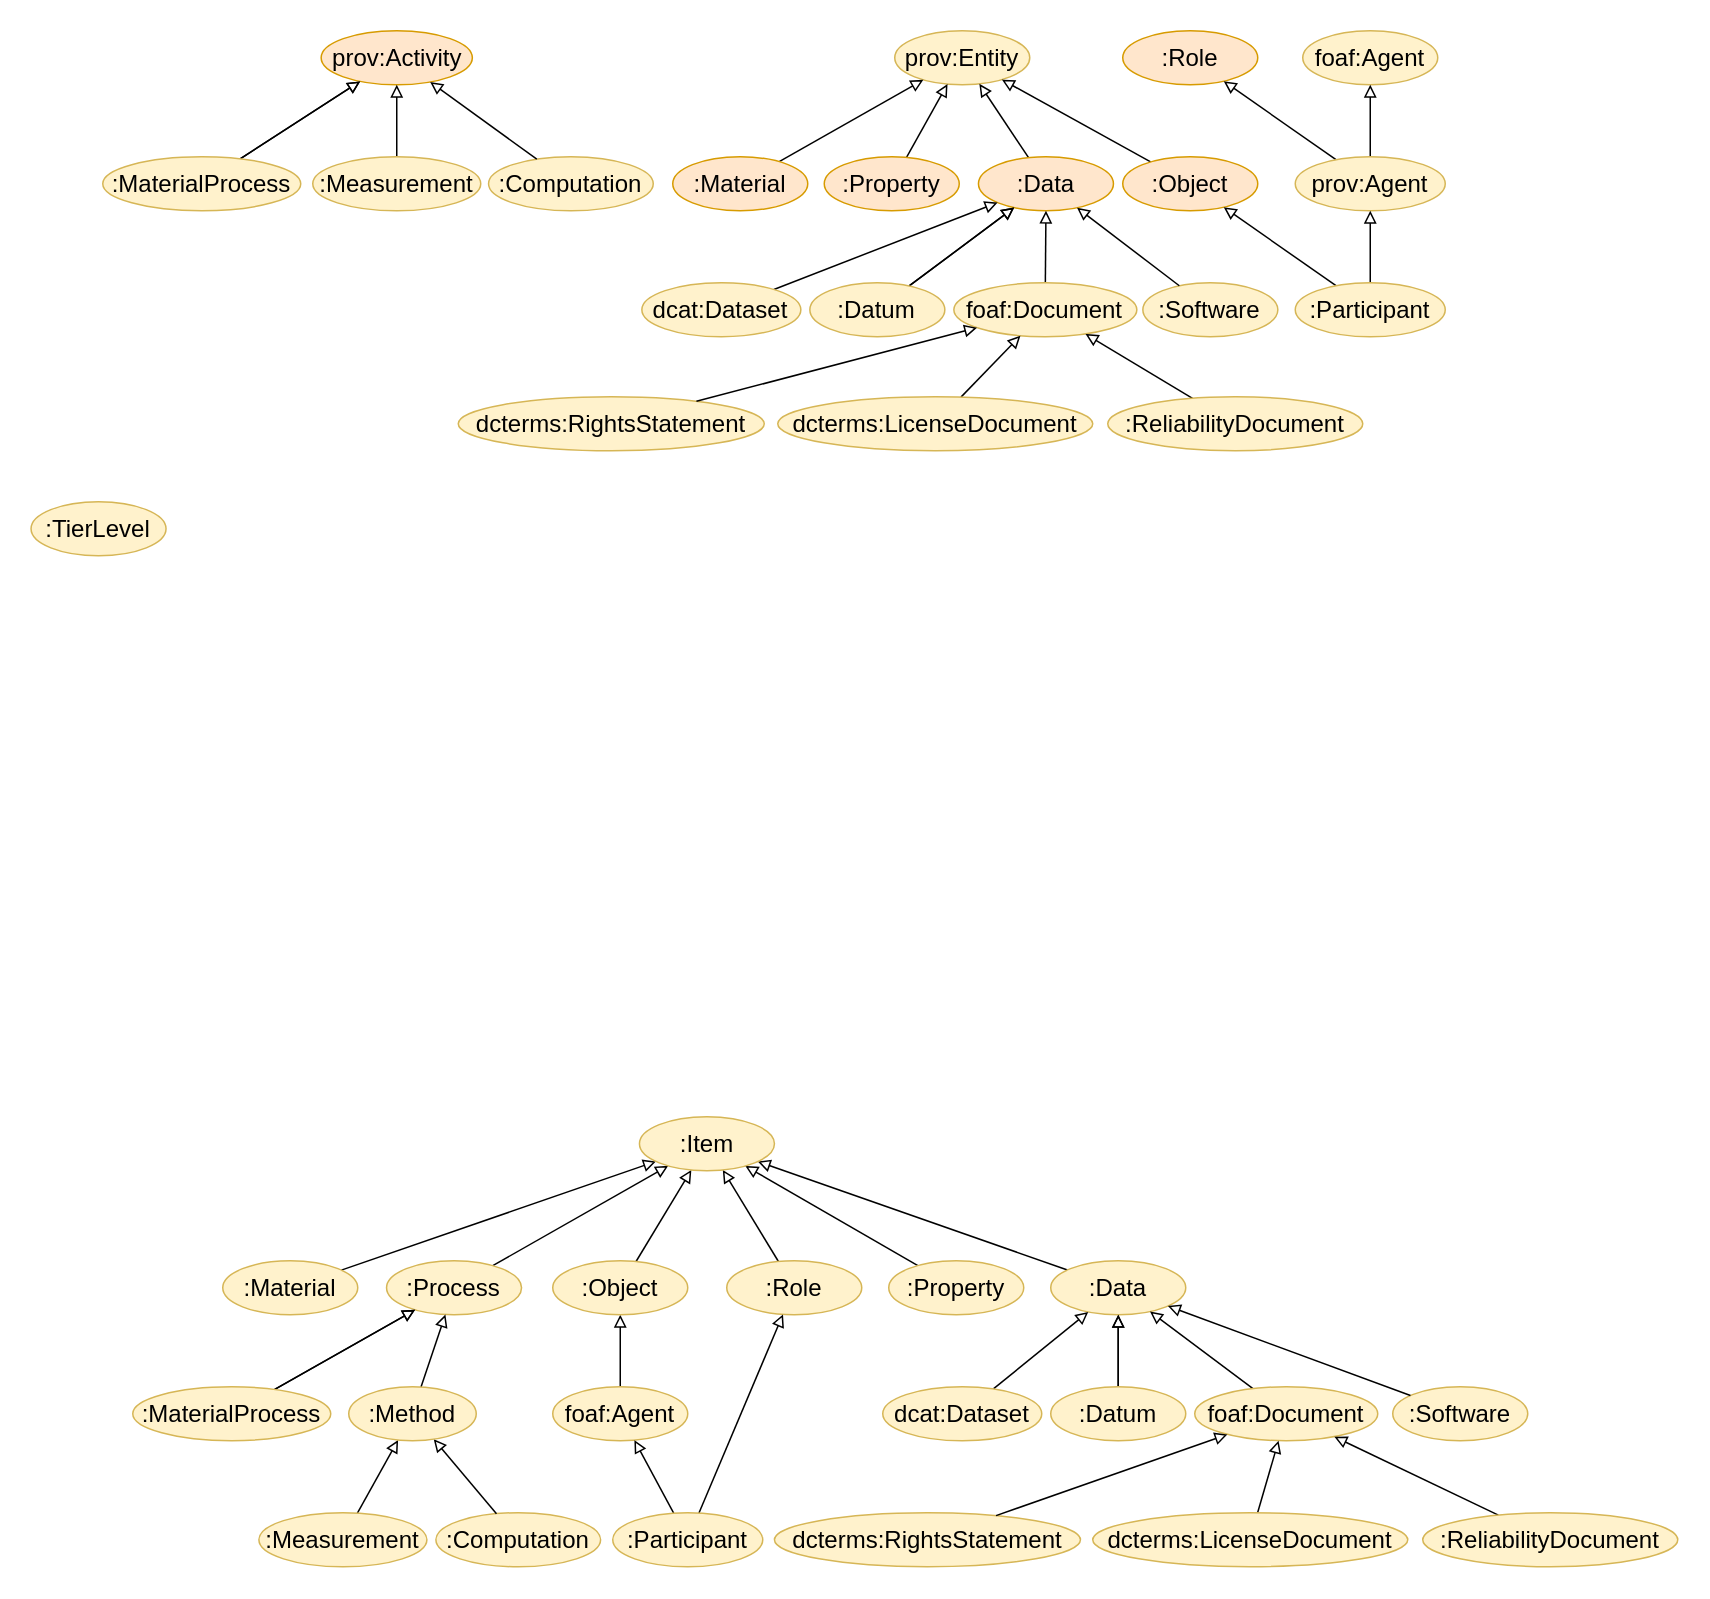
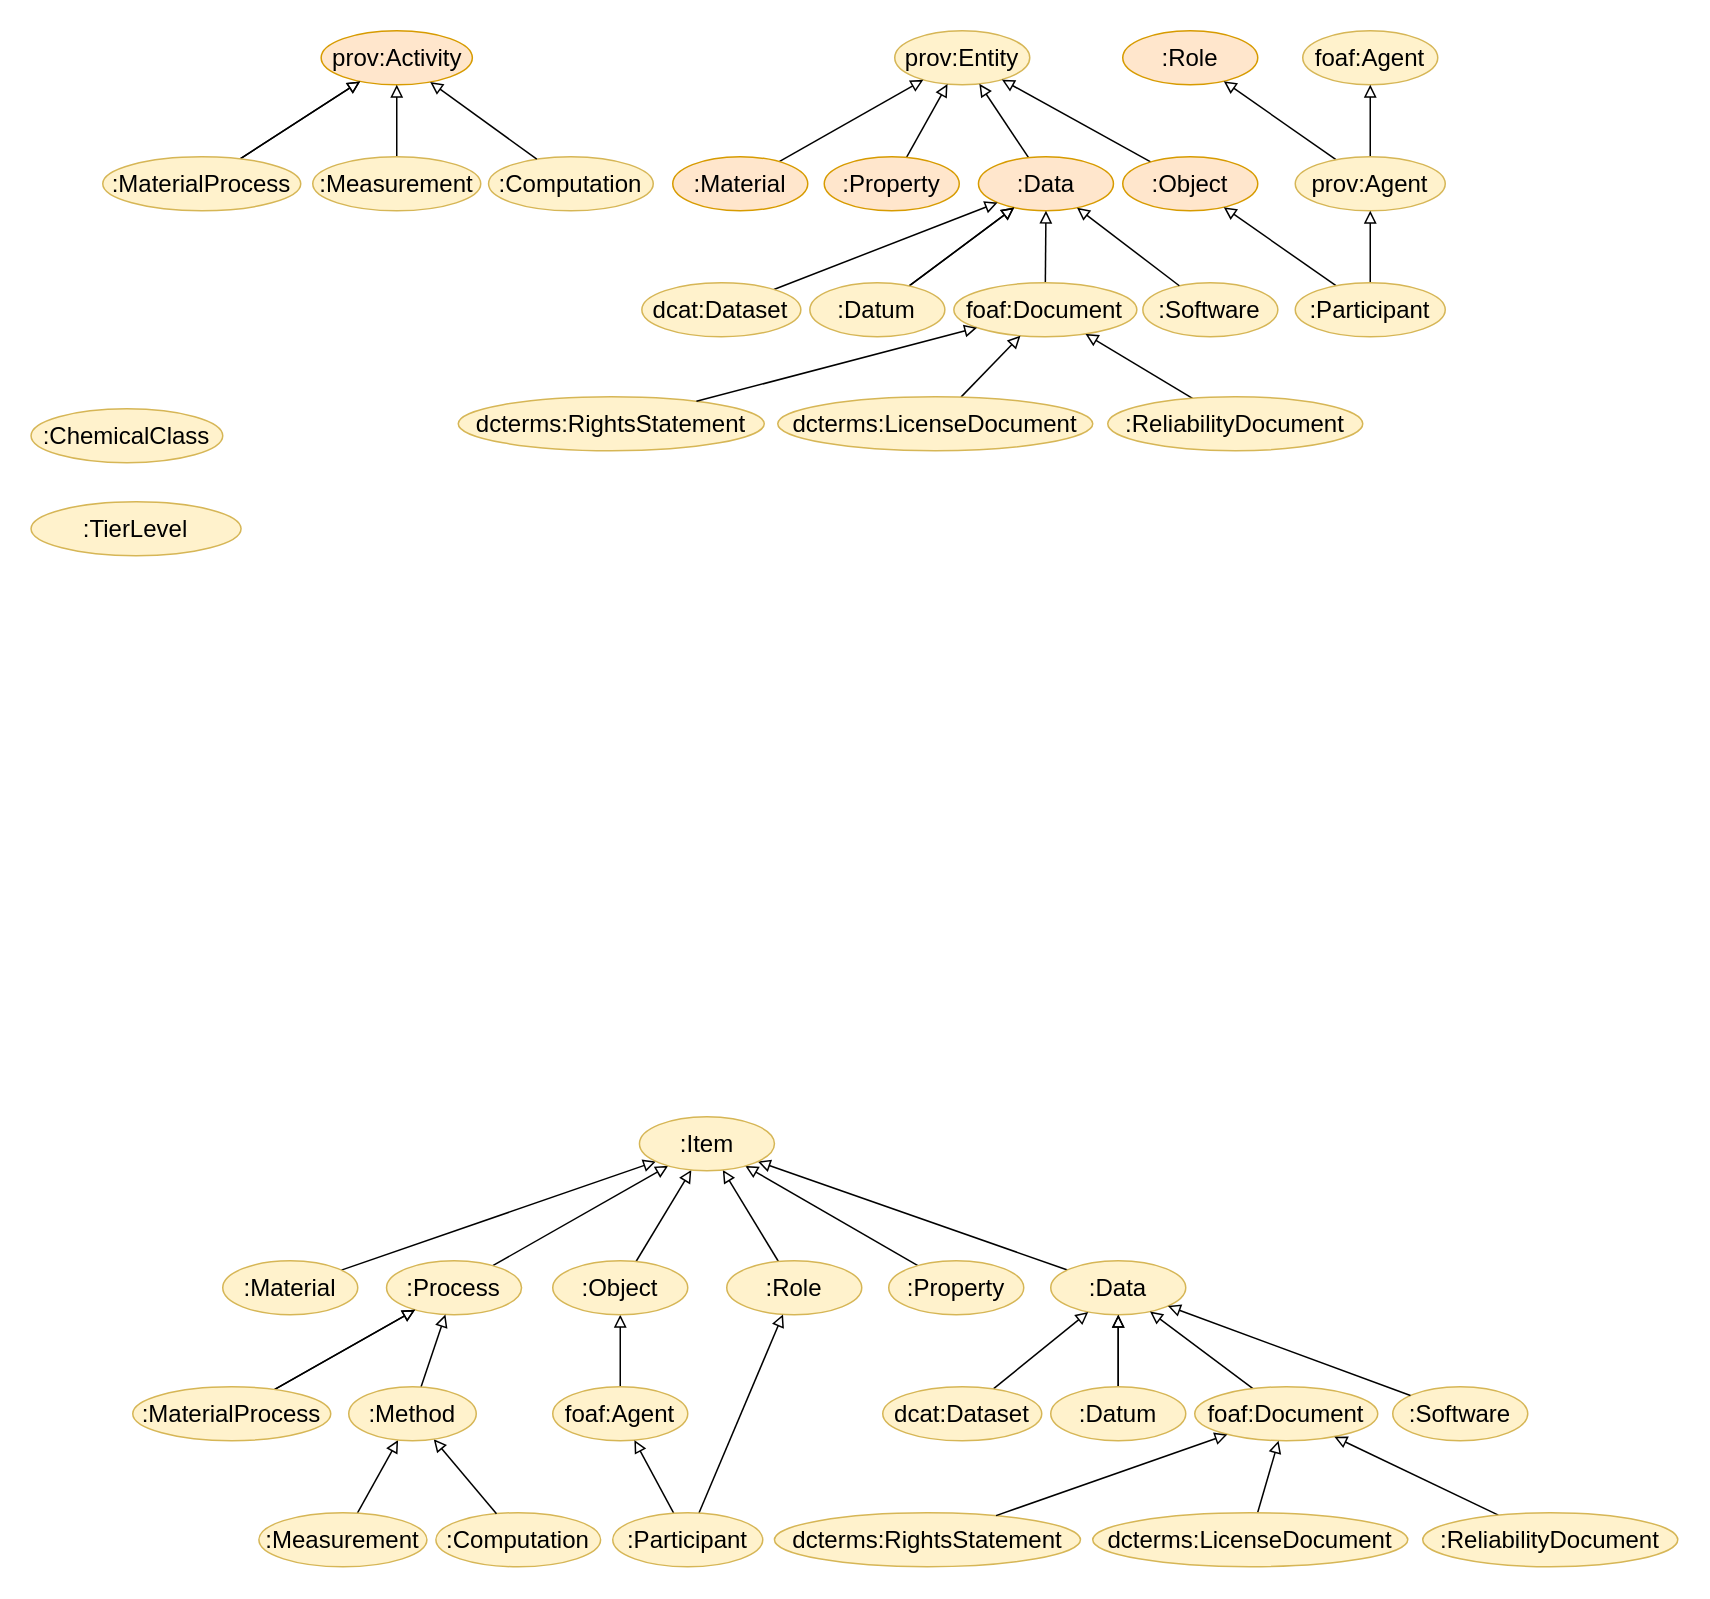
none -> (127, 436)
(99, 529) -> (136, 529)
